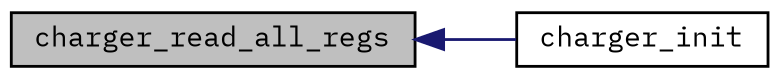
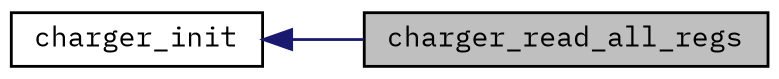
(480, 40) -> (328, 40)
